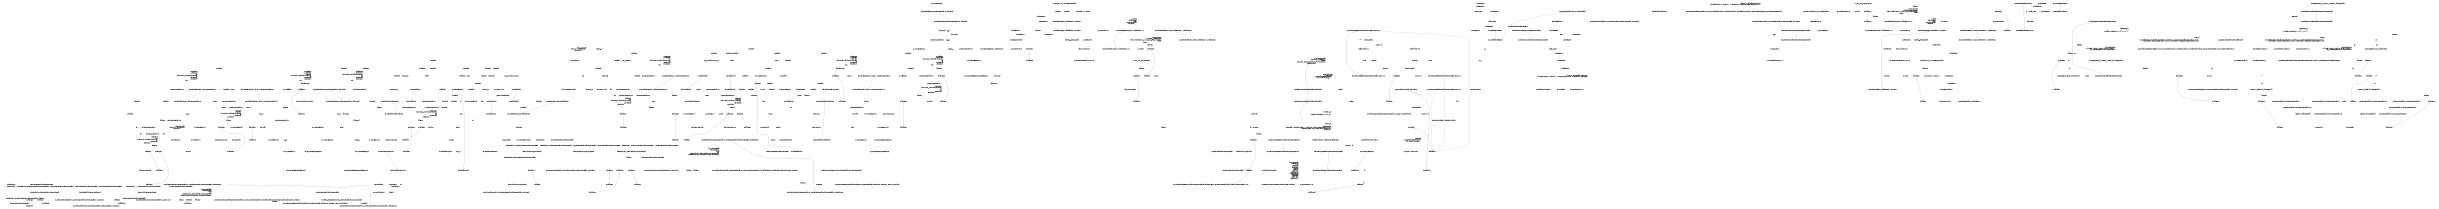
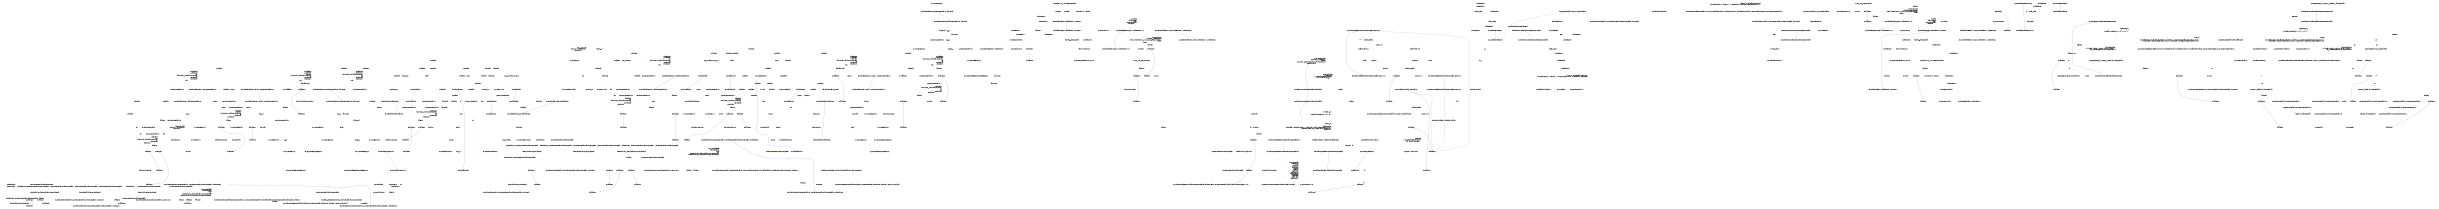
(2039, 14) -> none
